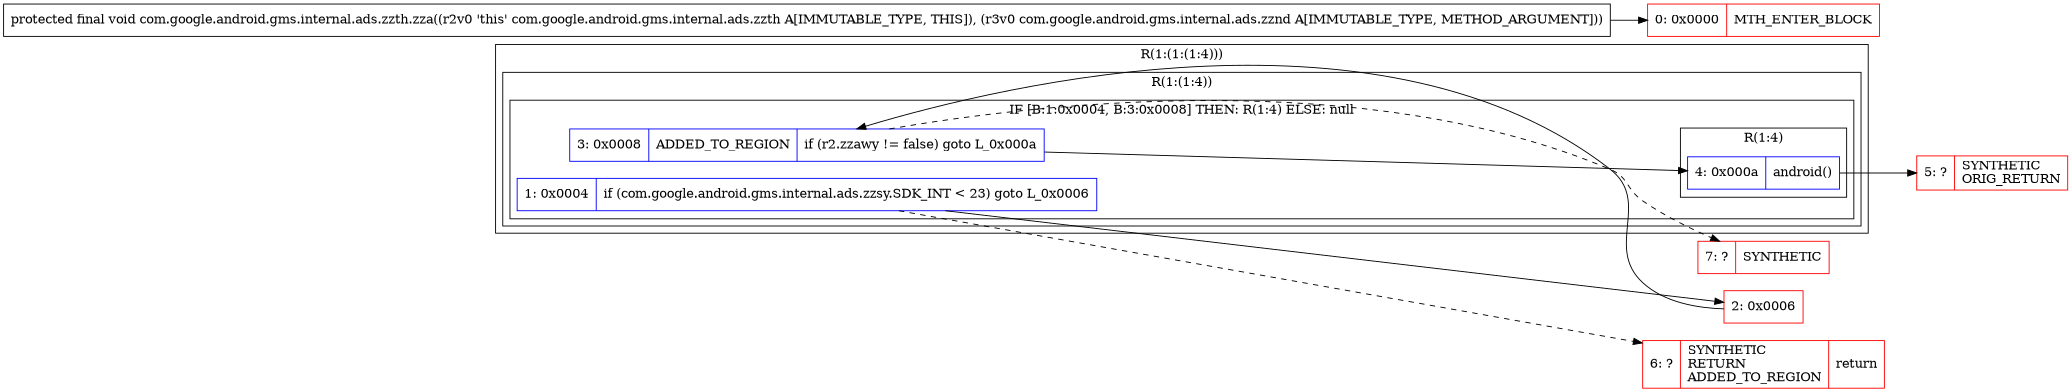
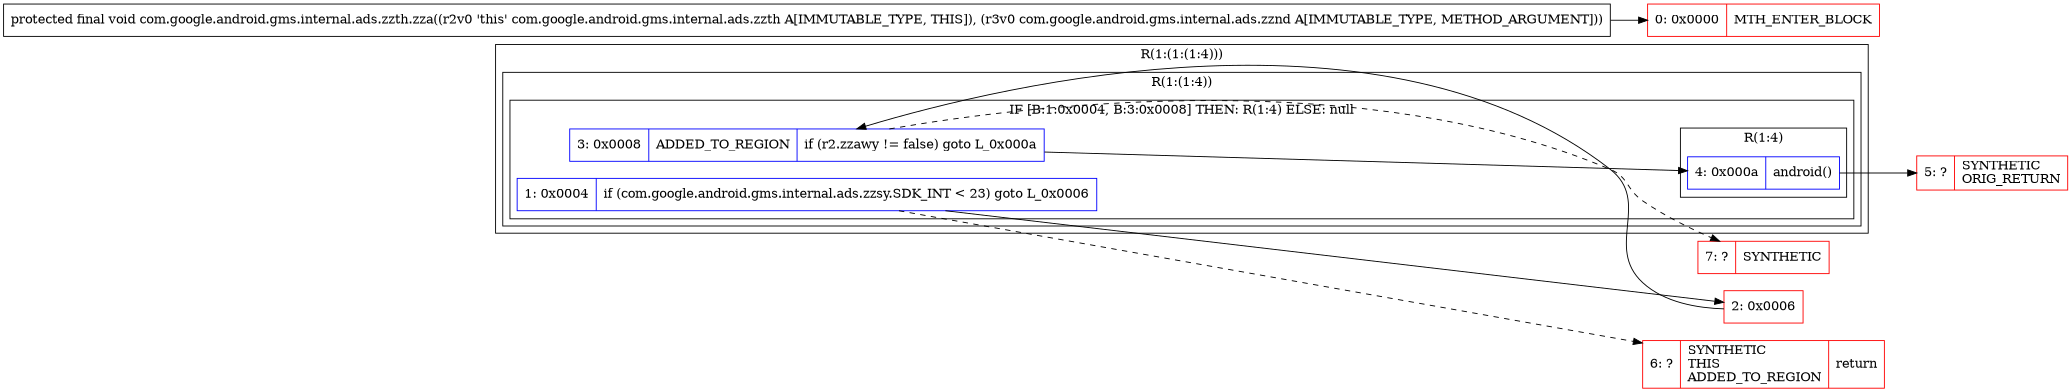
(1717, 364) -> (1704, 364)
